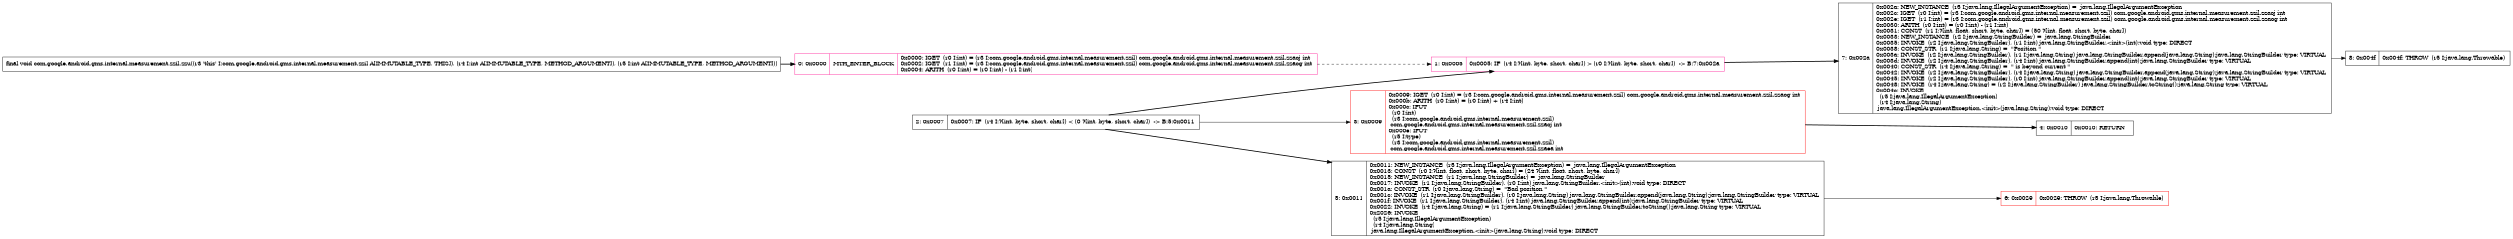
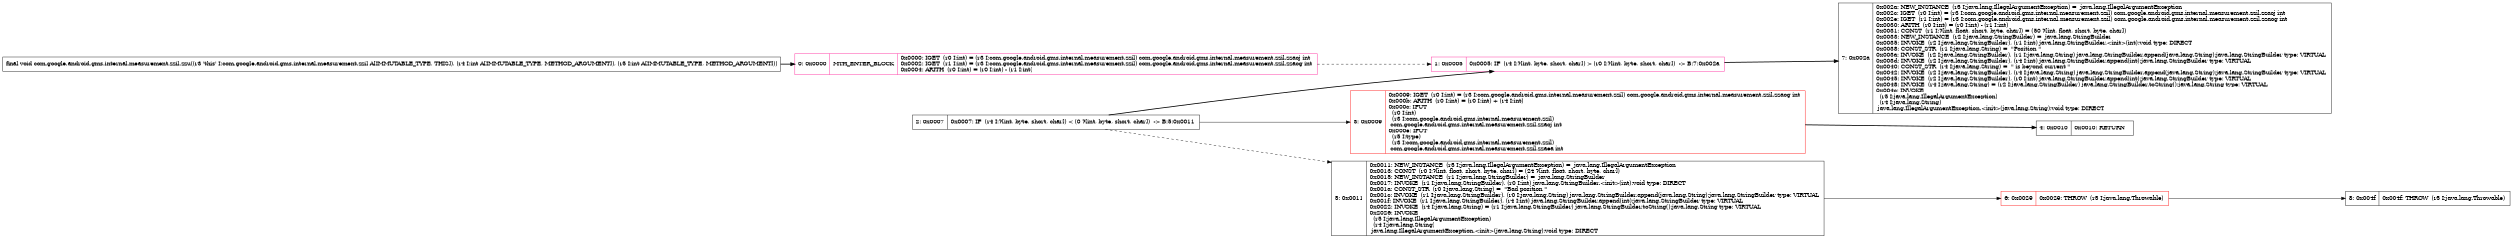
(2336, 58) -> (2255, 198)
(1216, 146) -> (1216, 146)
